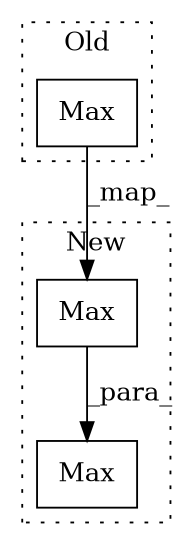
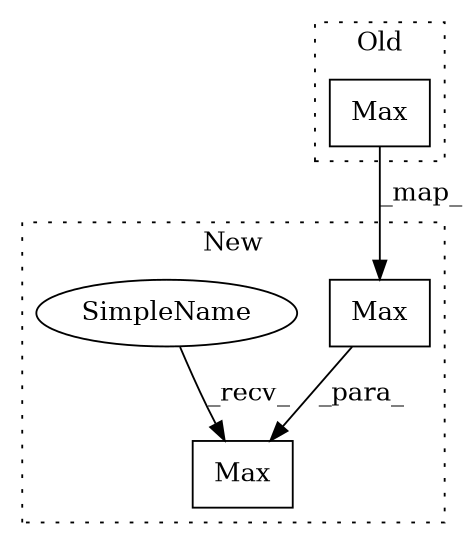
none -> (167, 313)
